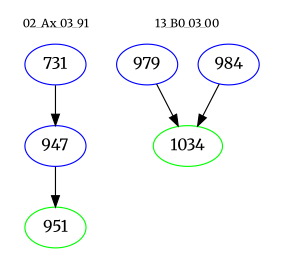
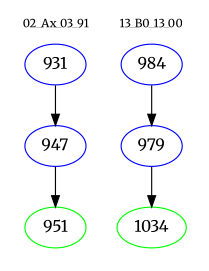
(188, 24) -> (152, 24)
(55, 65) -> (55, 65)
(211, 100) -> (152, 100)
